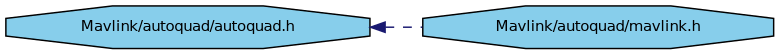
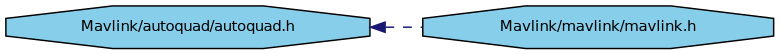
(598, 27) -> (598, 27)
